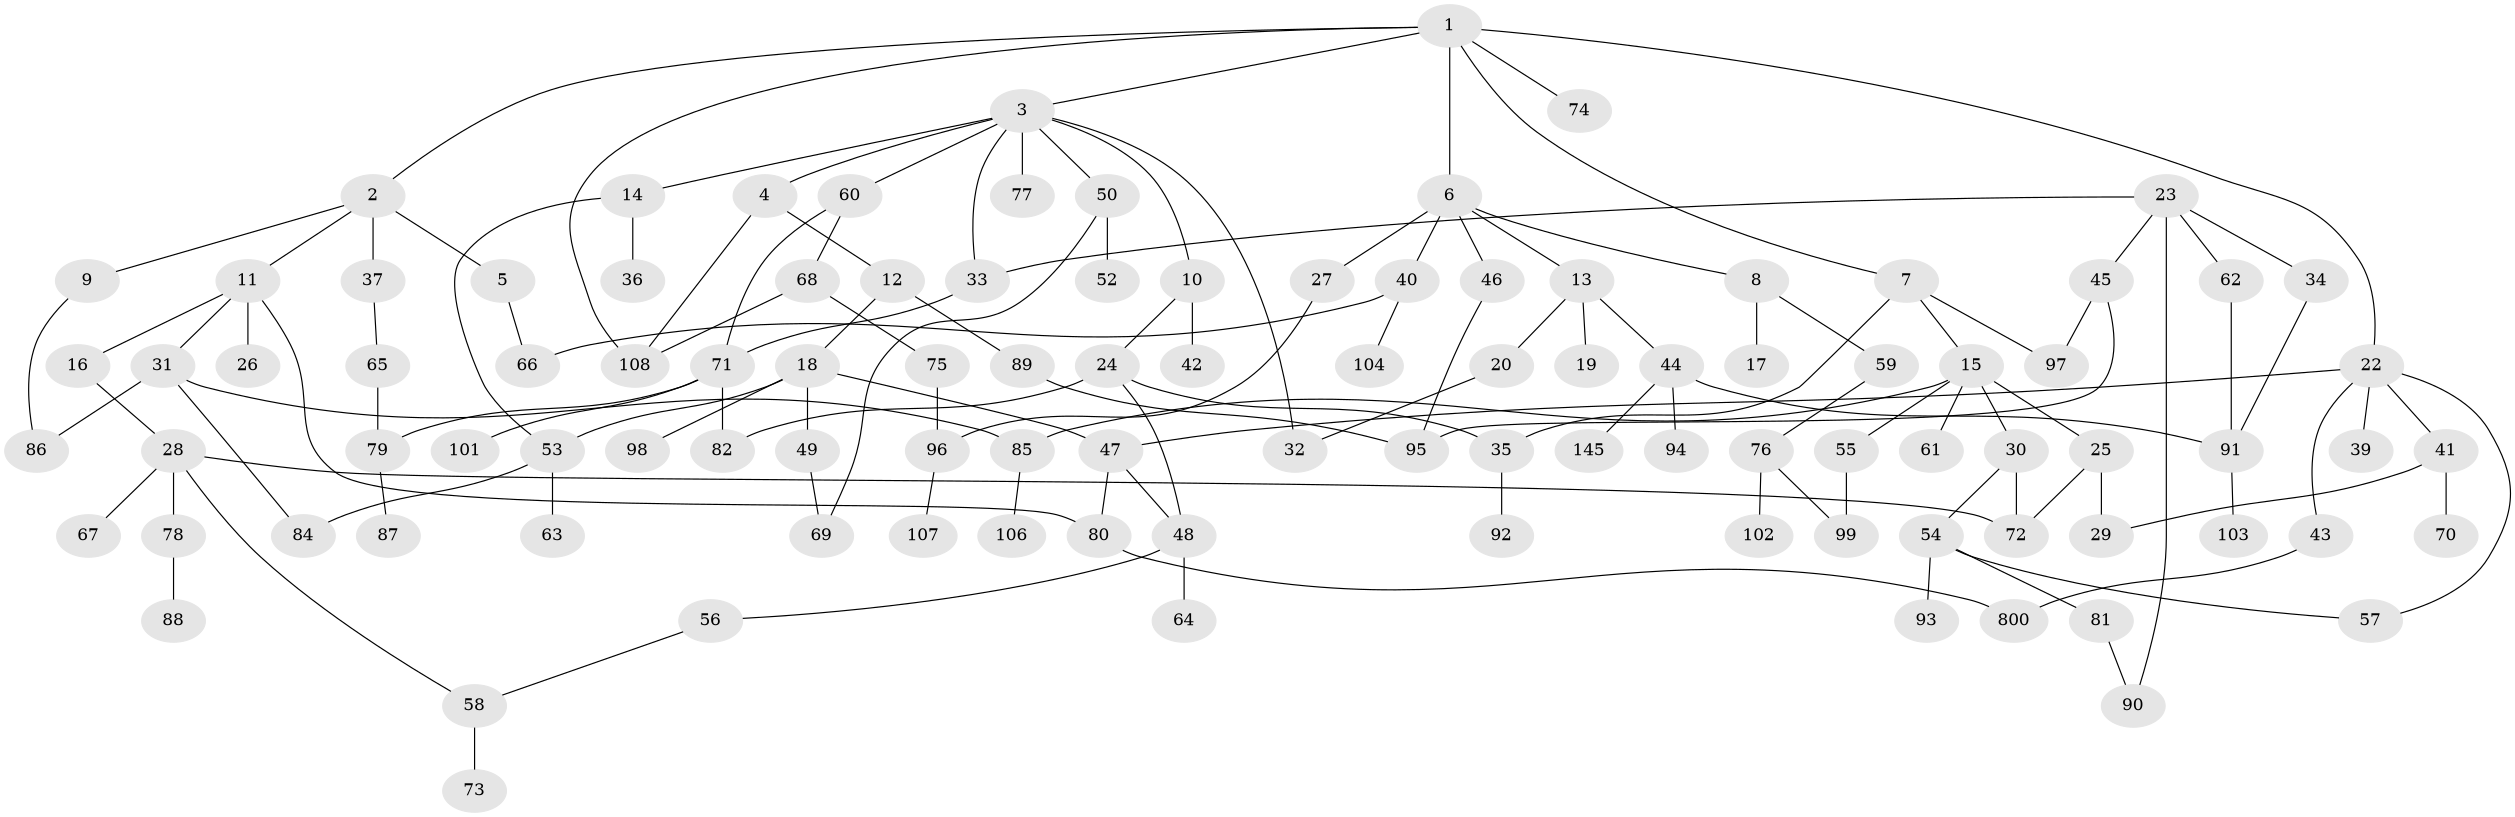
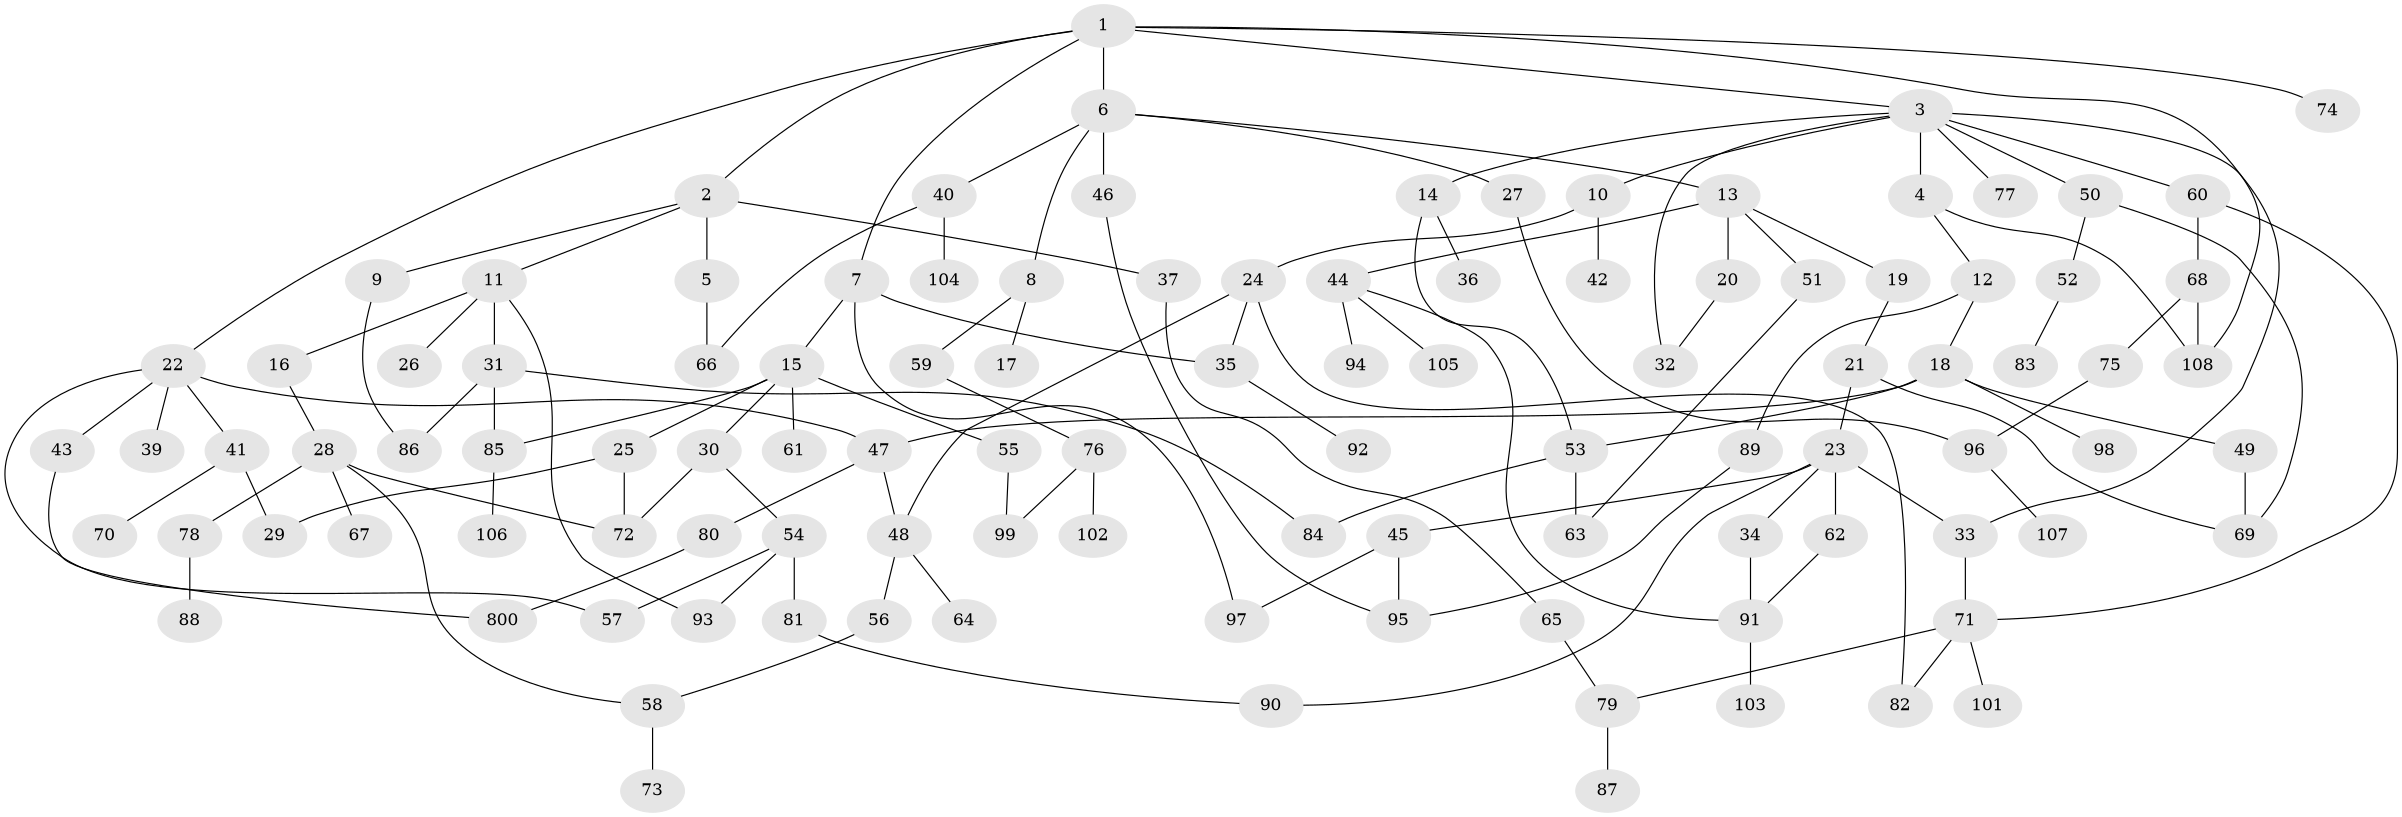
none -> (1813, 281)
none -> (1856, 366)
none -> (2026, 366)
(1589, 451) -> (1444, 366)
(609, 502) -> (552, 481)
